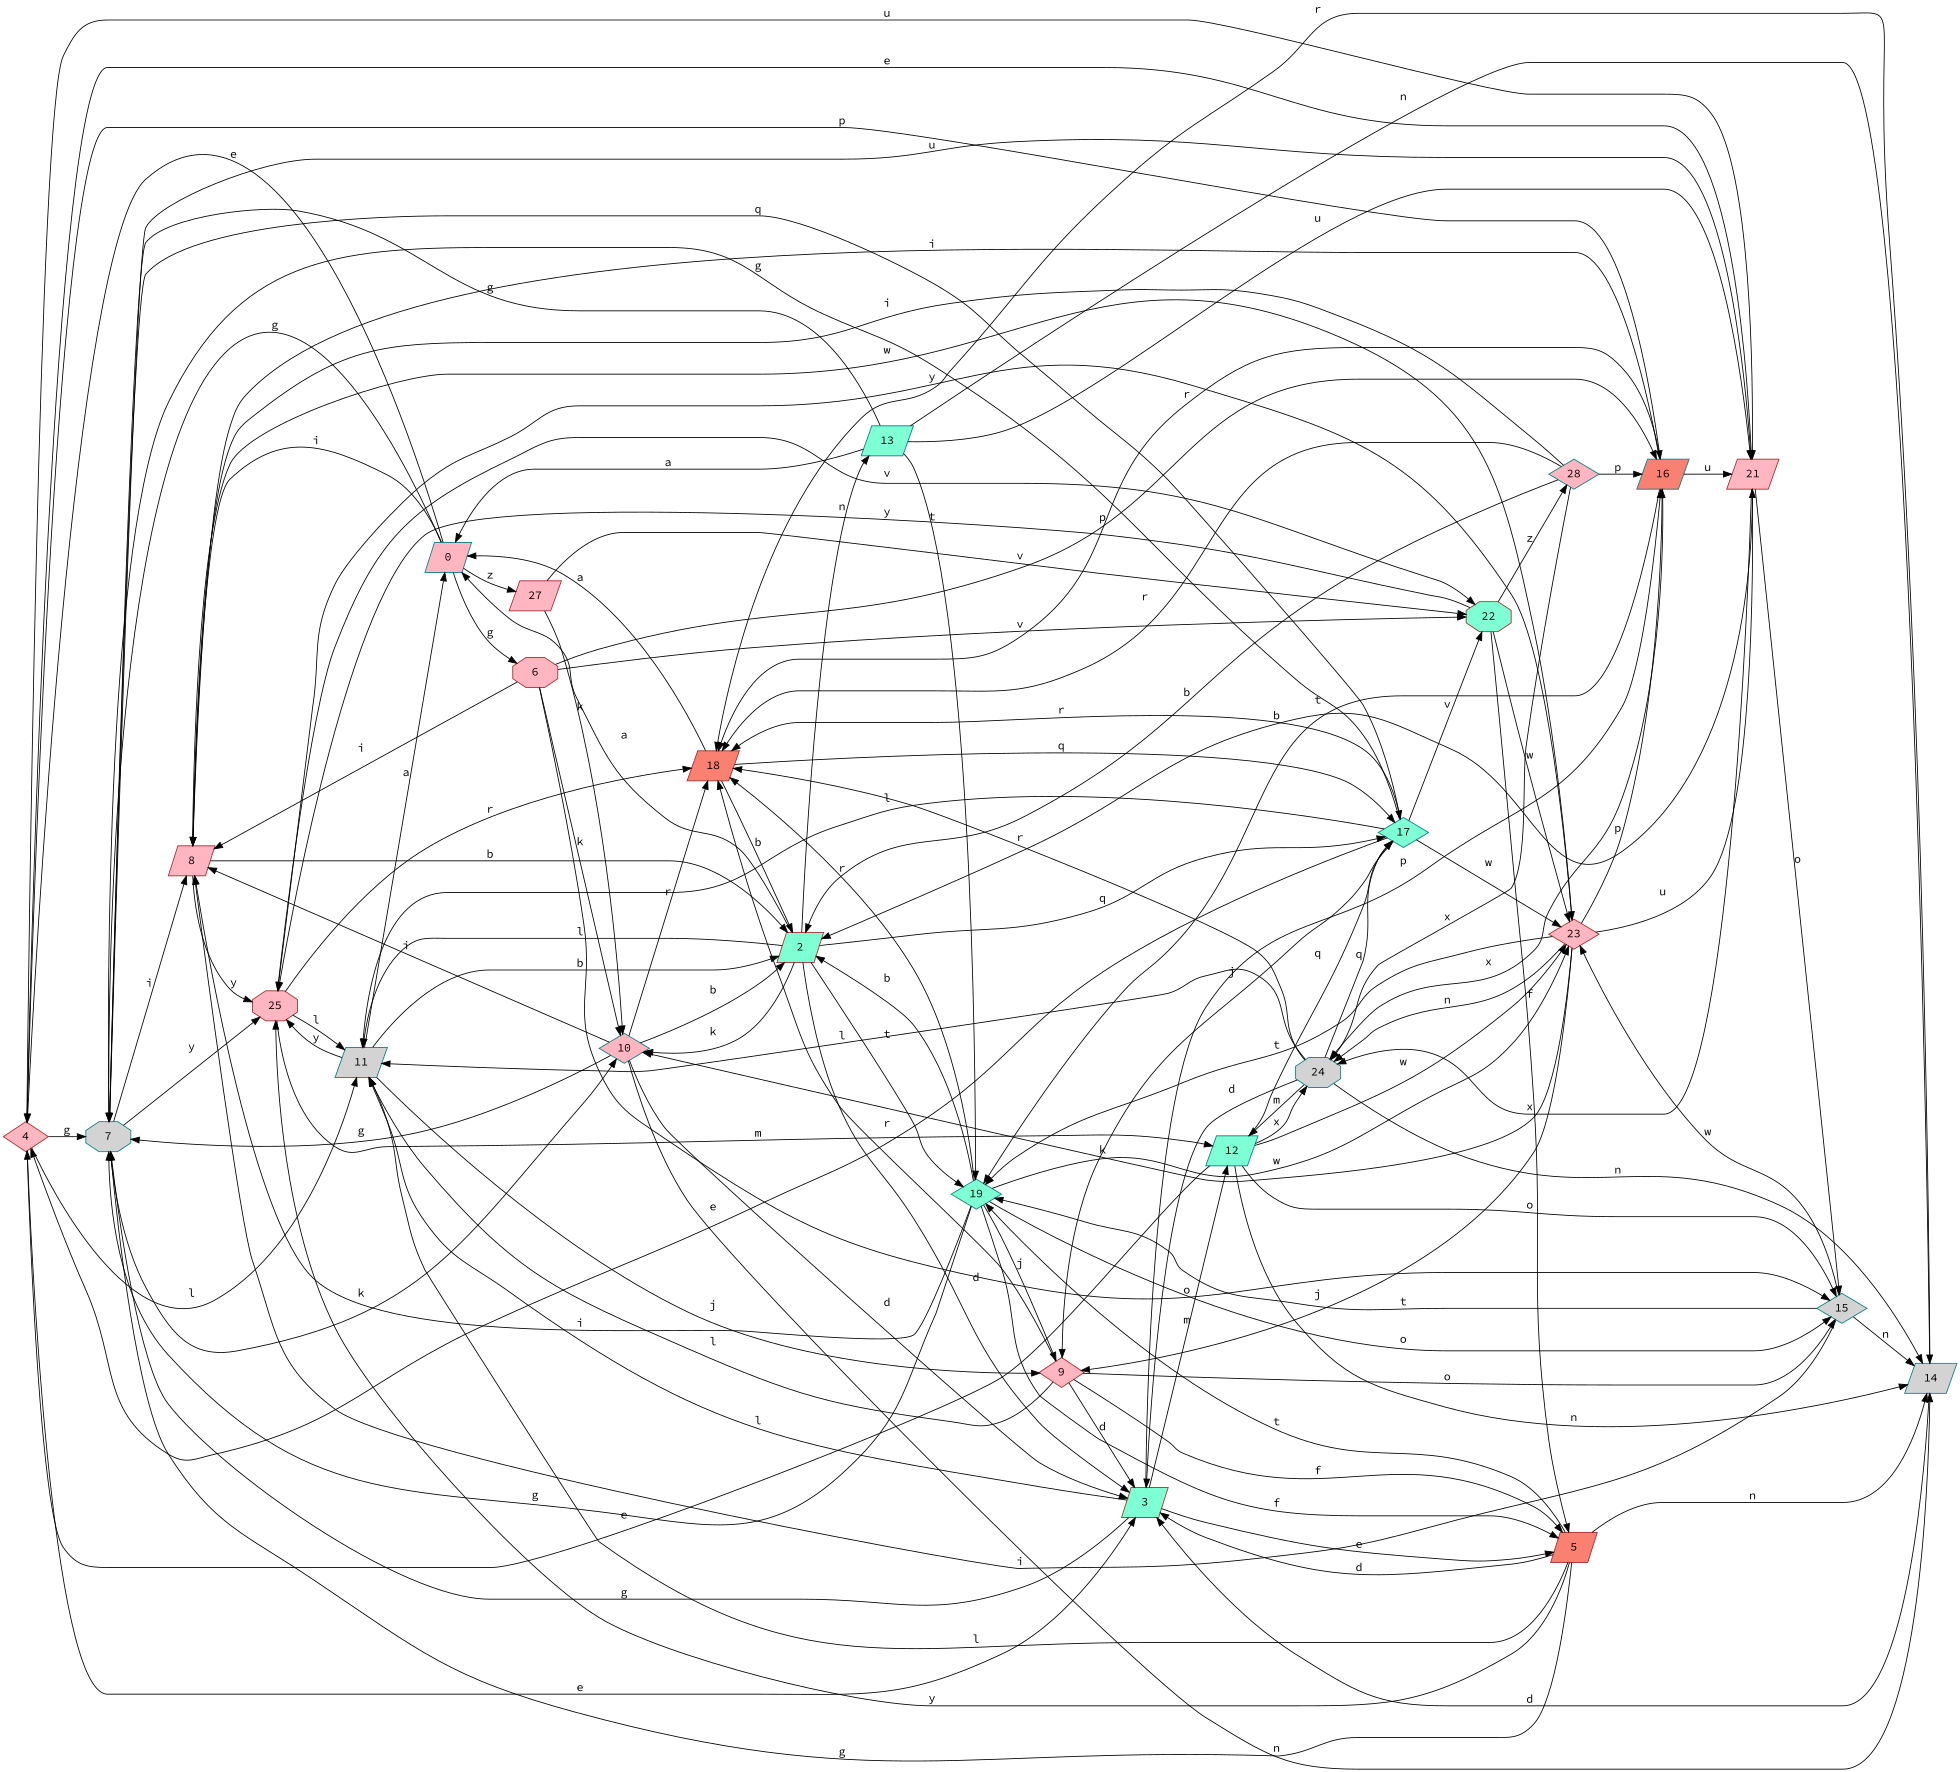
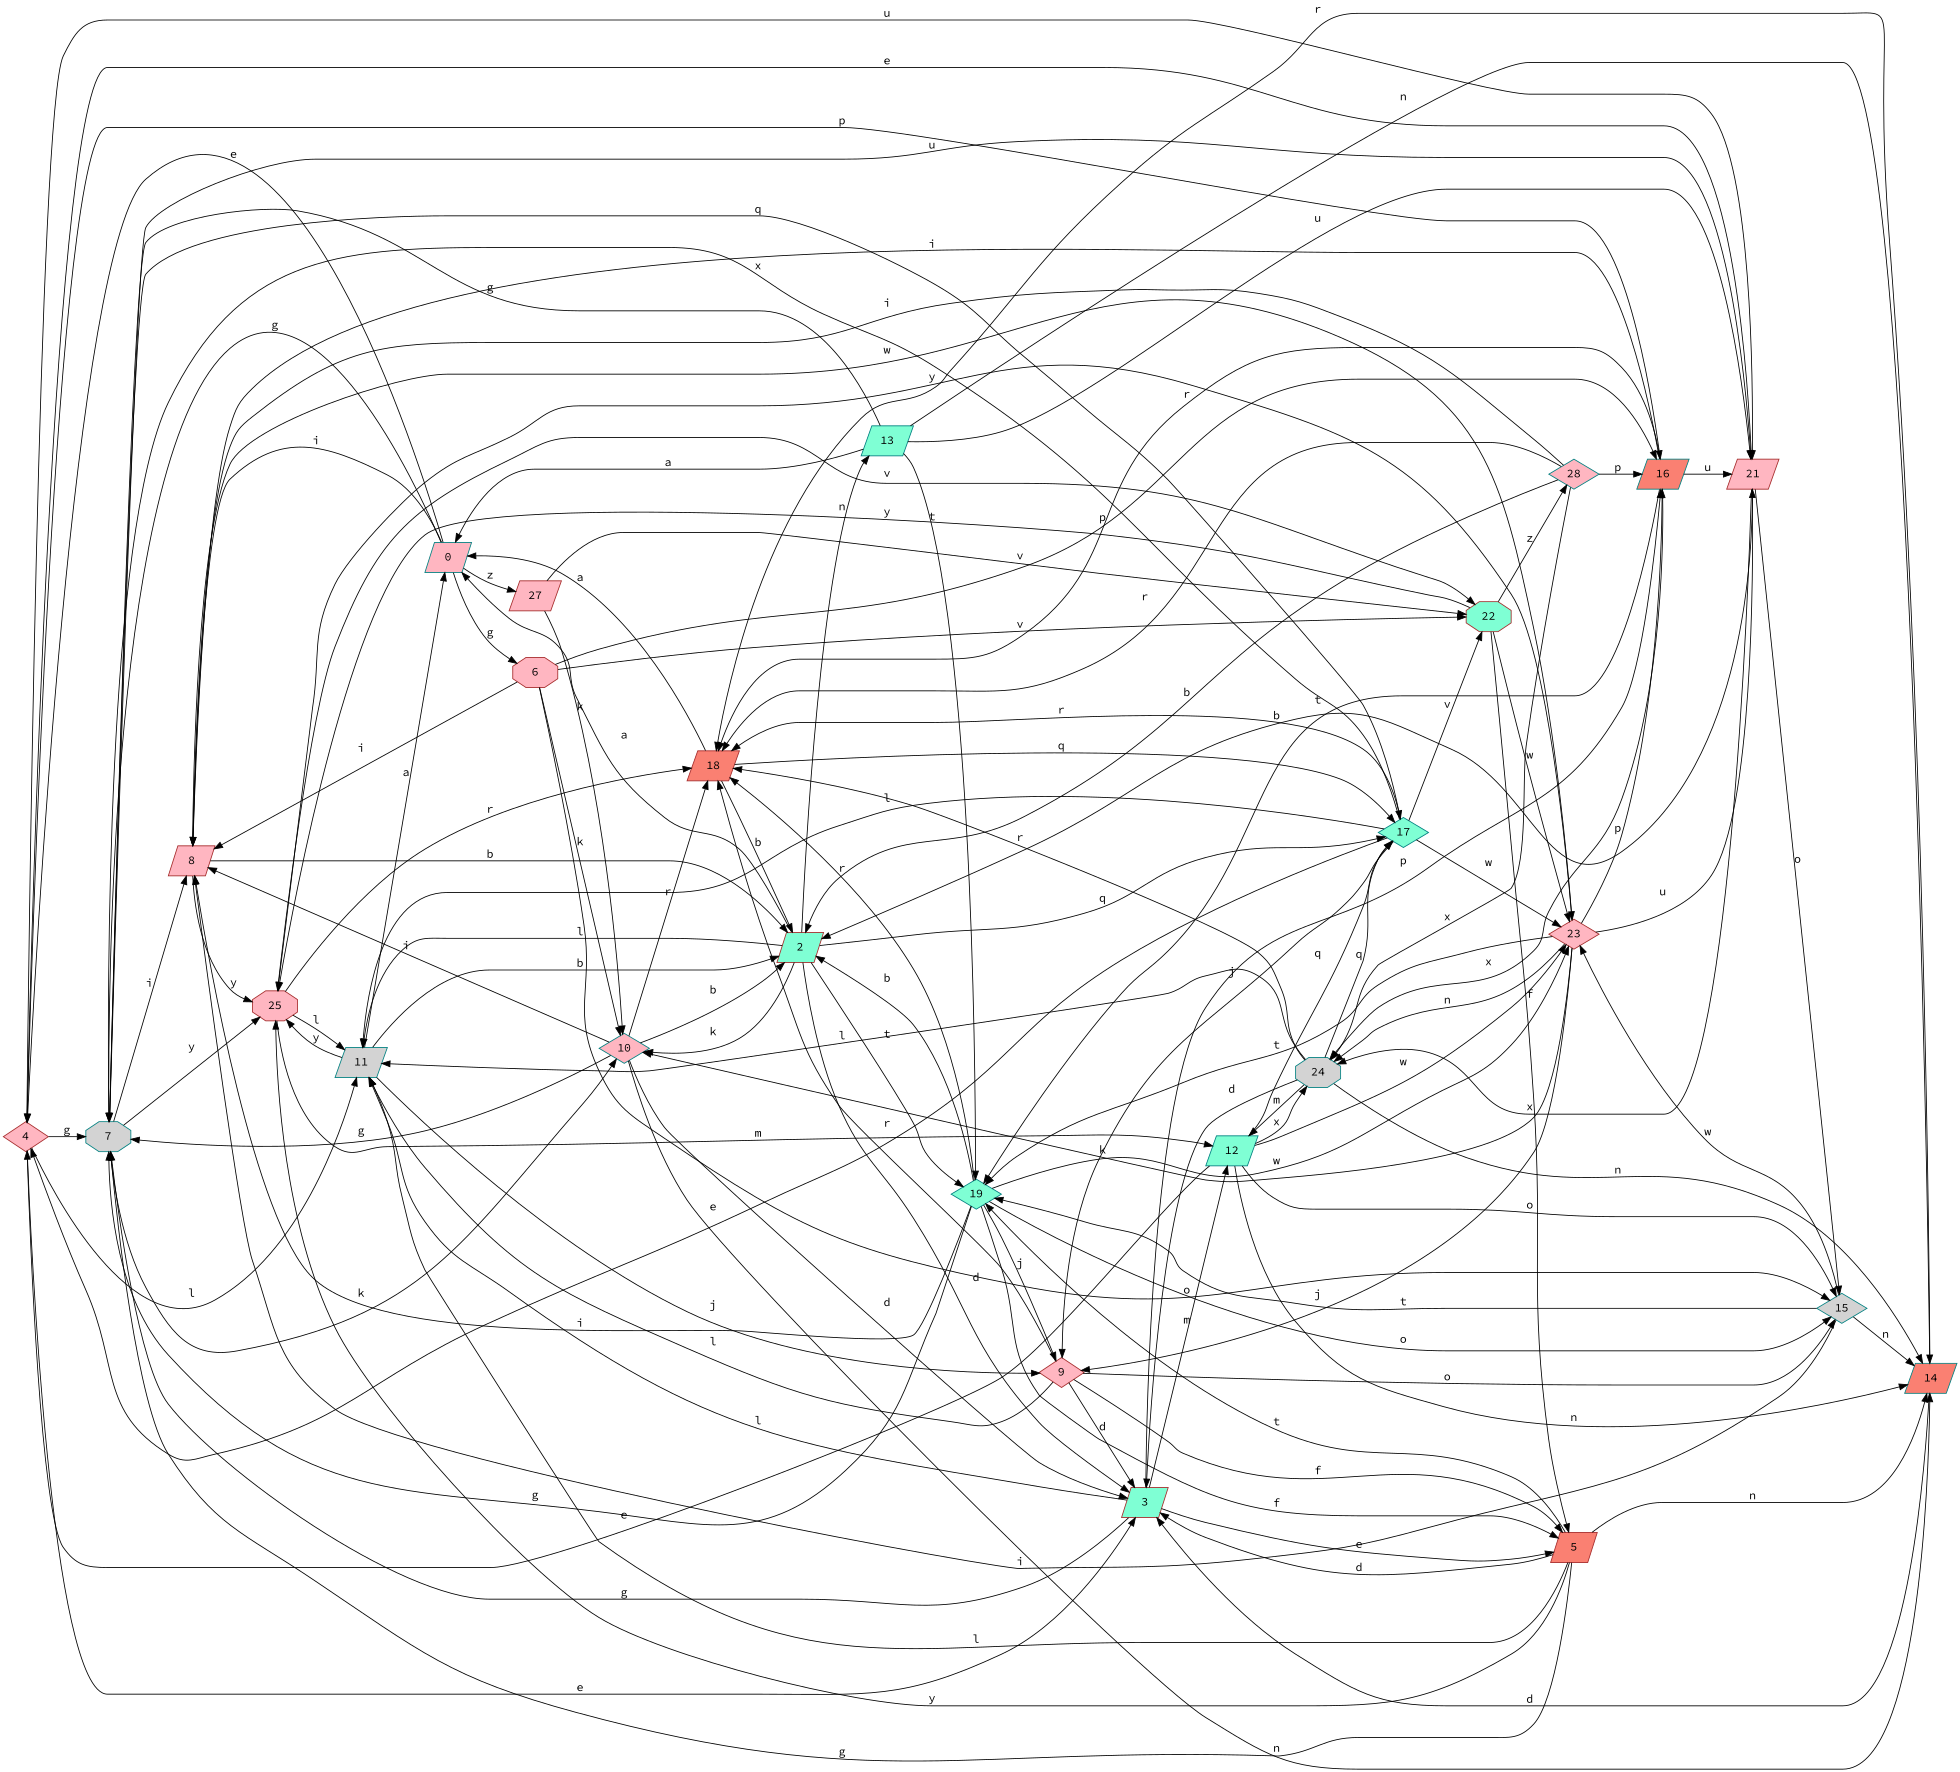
(758, 266) -> (758, 266)
(1931, 1378) -> (1931, 1378)
